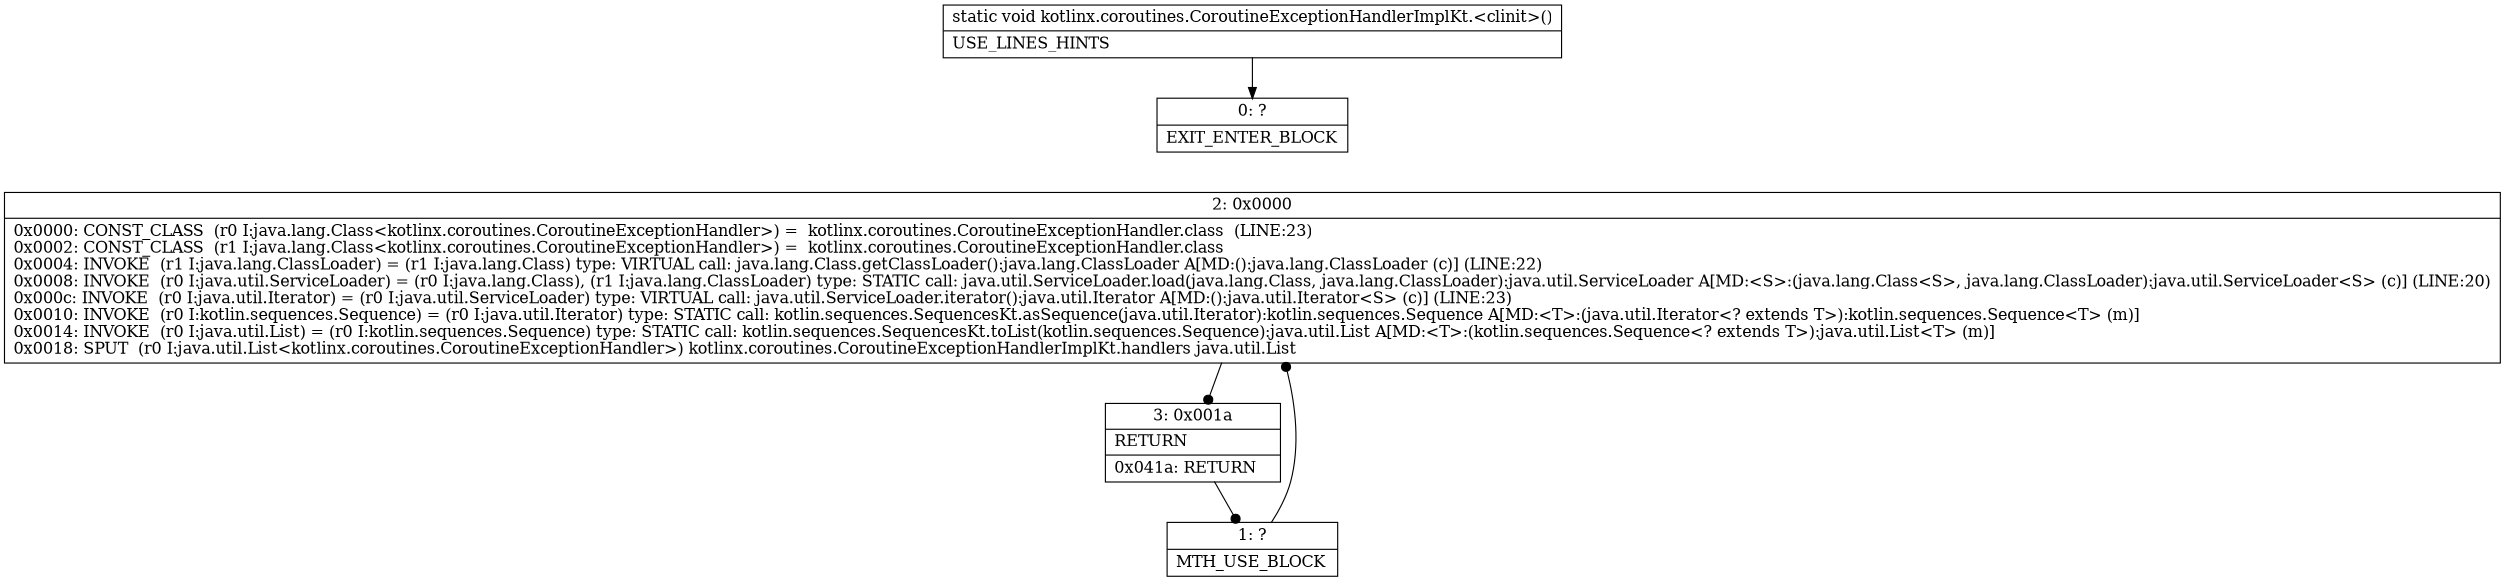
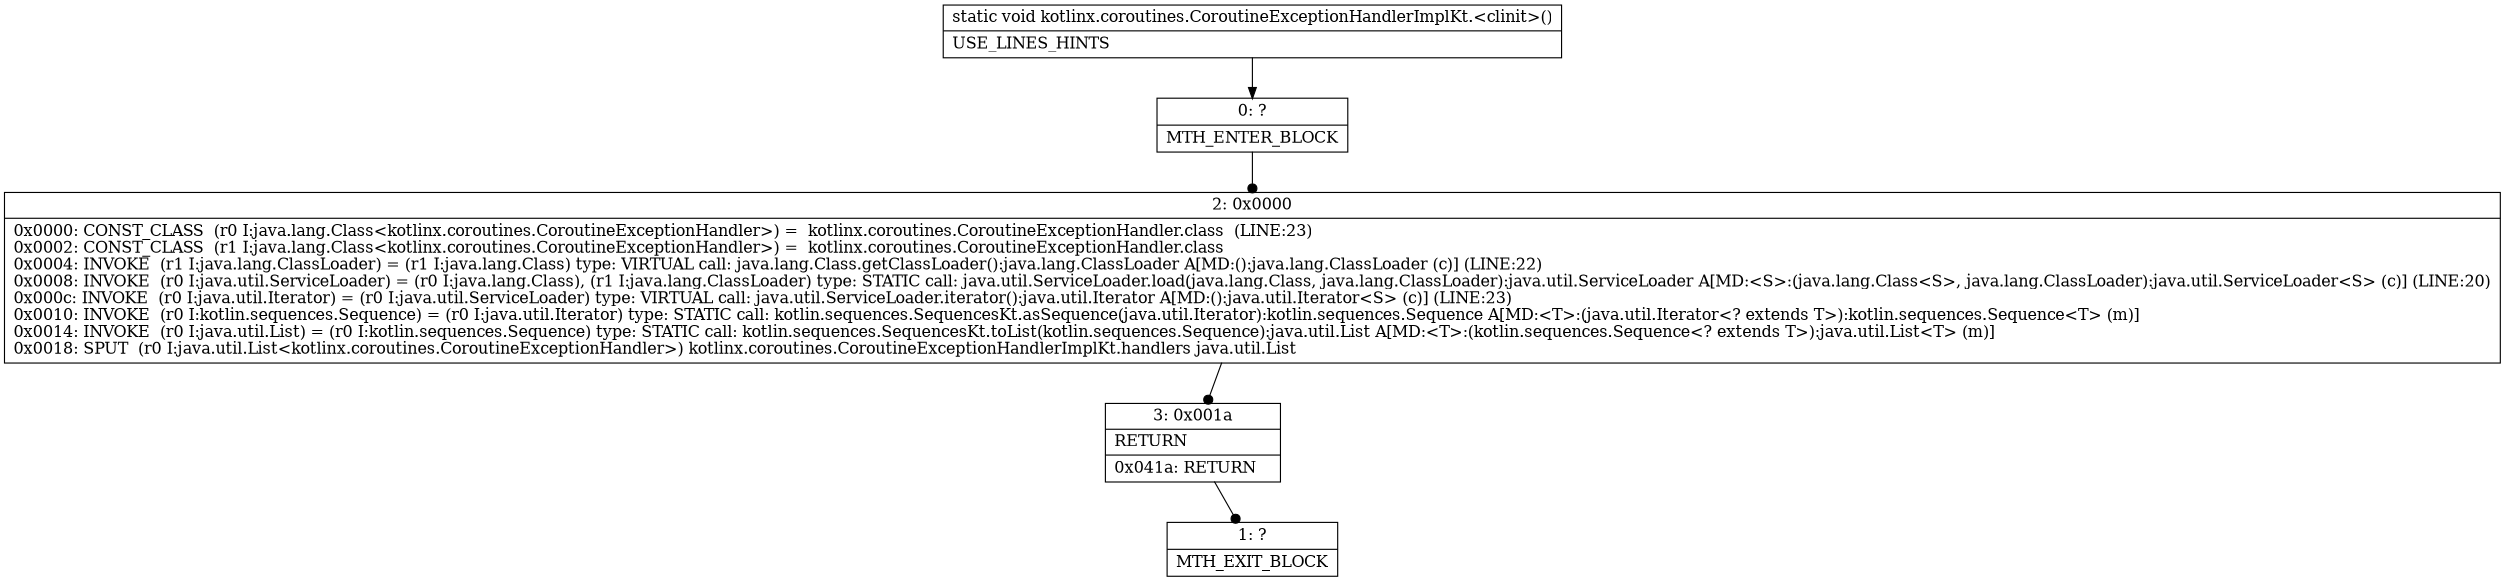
(1252, 138) -> (1252, 138)
(1296, 449) -> (1252, 168)
(1251, 562) -> (1252, 562)
